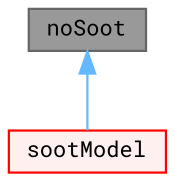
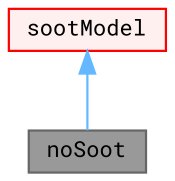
(87, 102) -> (87, 102)
